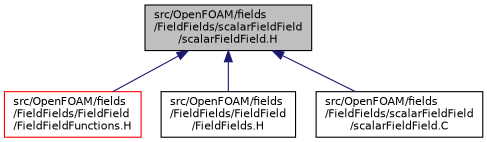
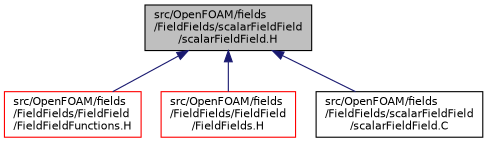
(228, 114) -> (228, 114)
